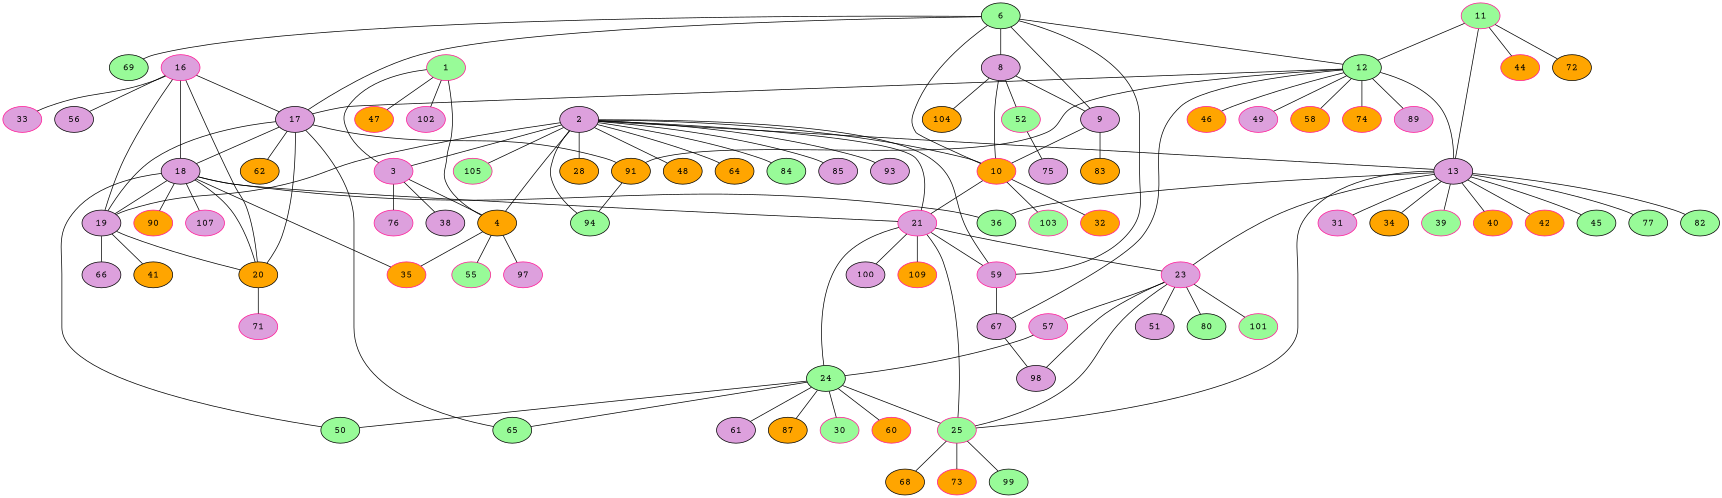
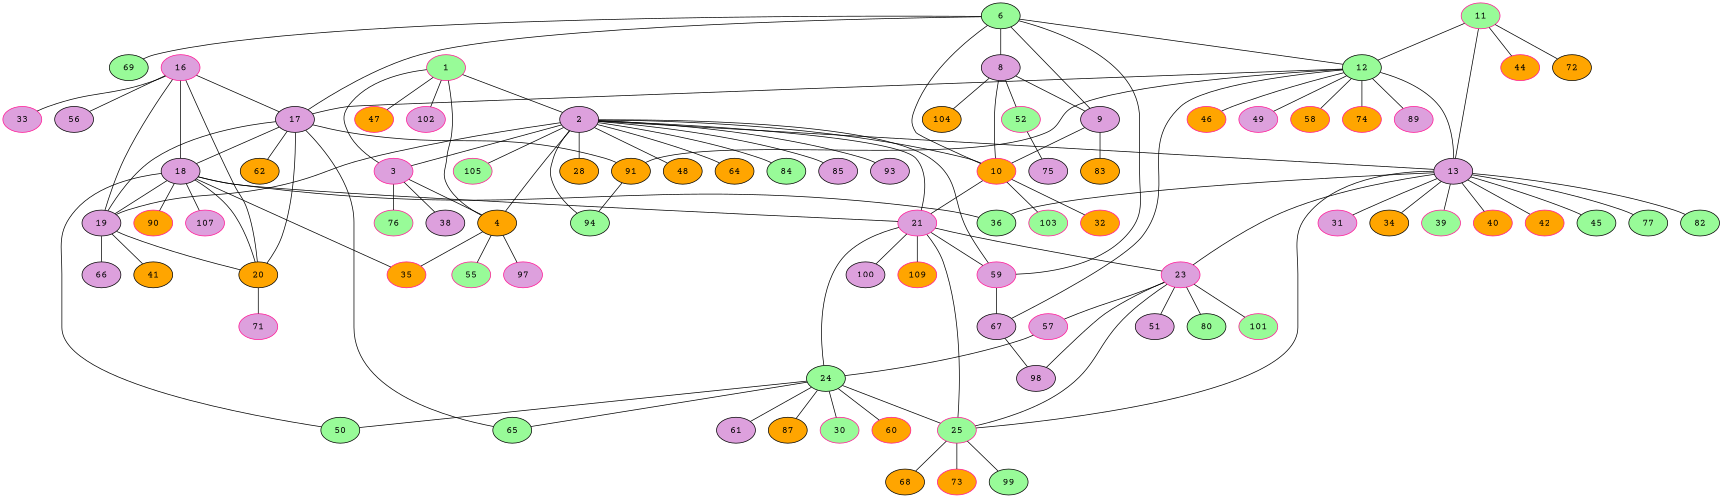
none -> (513, 94)
(394, 223) -> (394, 223)
